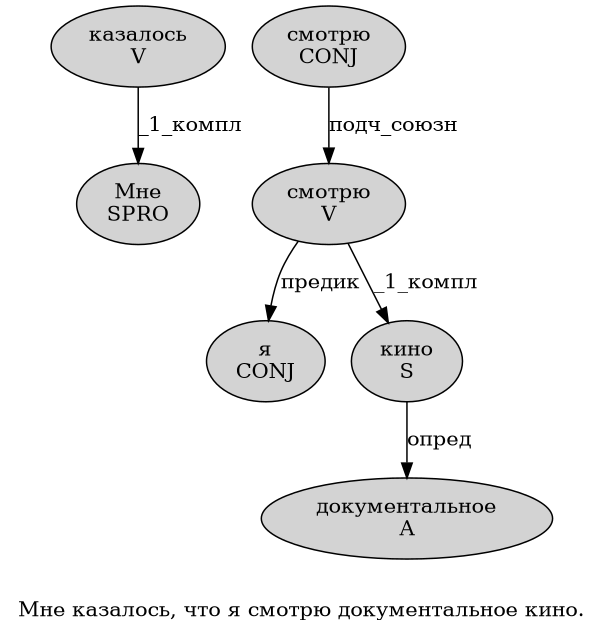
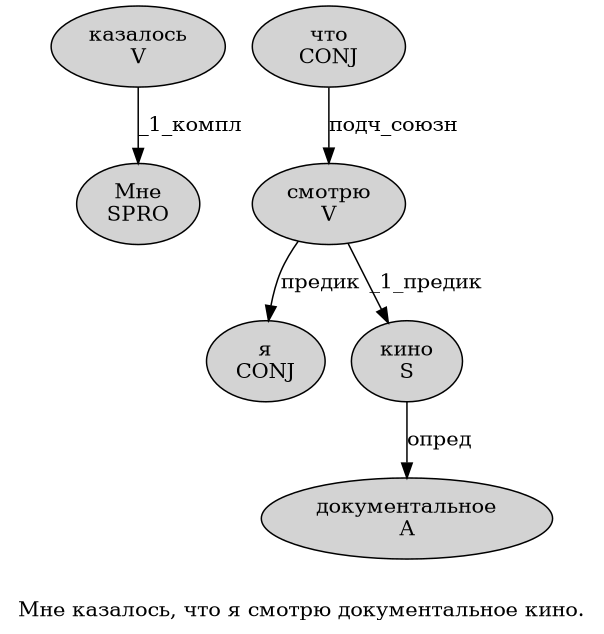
(329, 47) -> (329, 47)
(426, 283) -> (426, 283)
